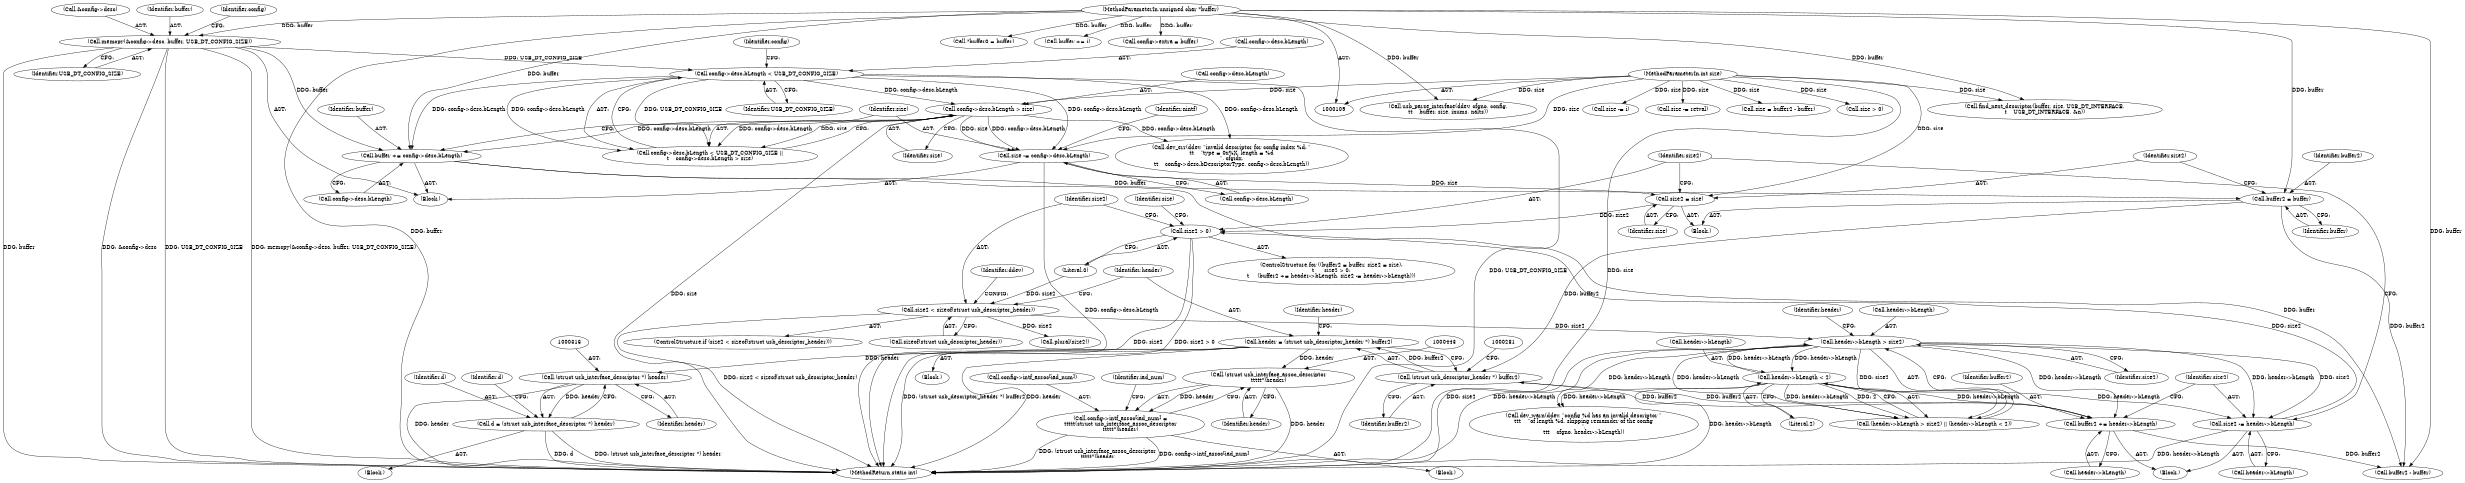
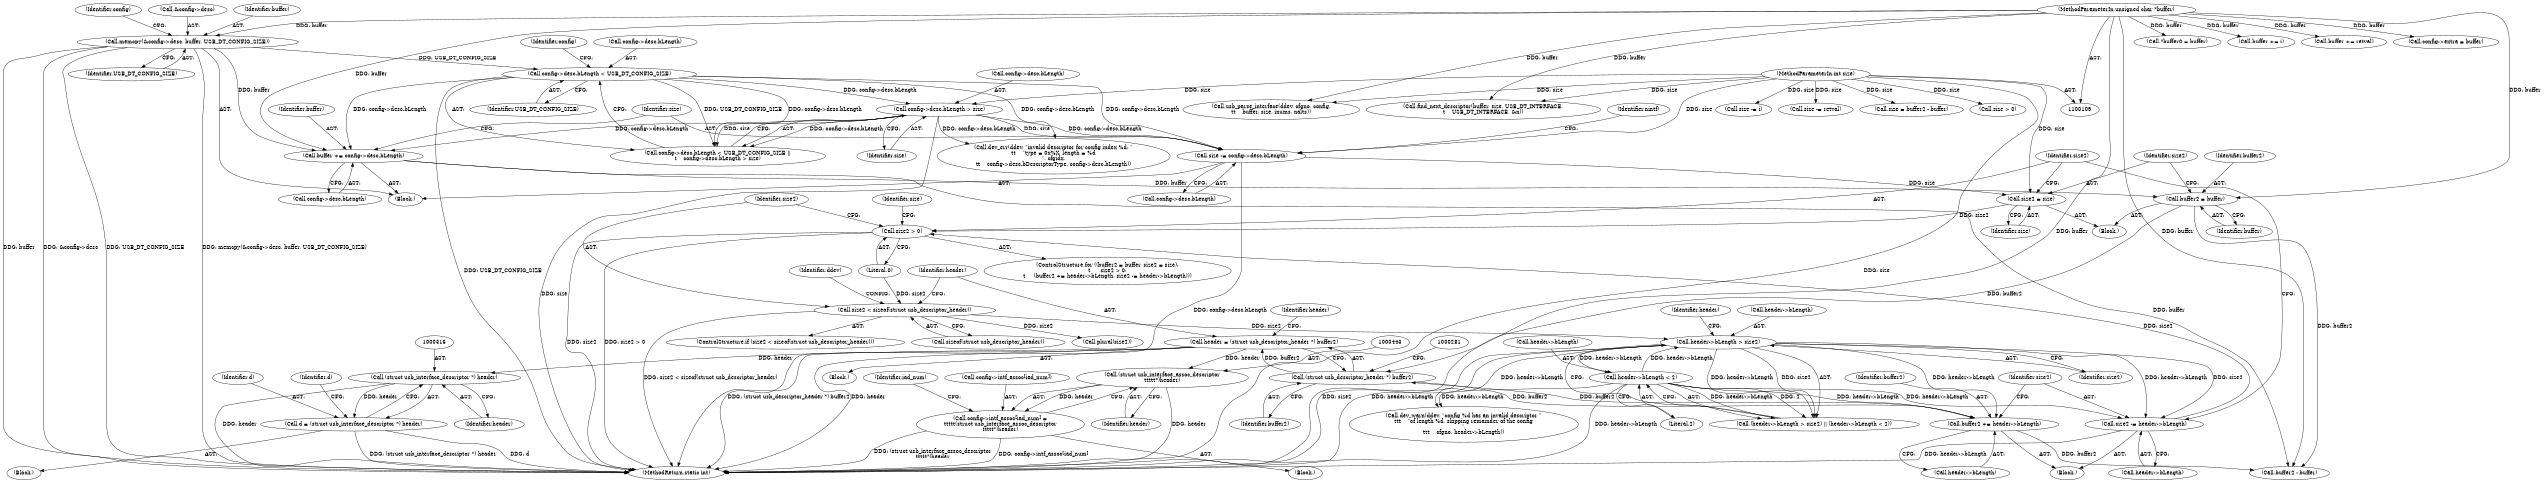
none -> (2344, 42)
(1334, 110) -> (2080, 110)
